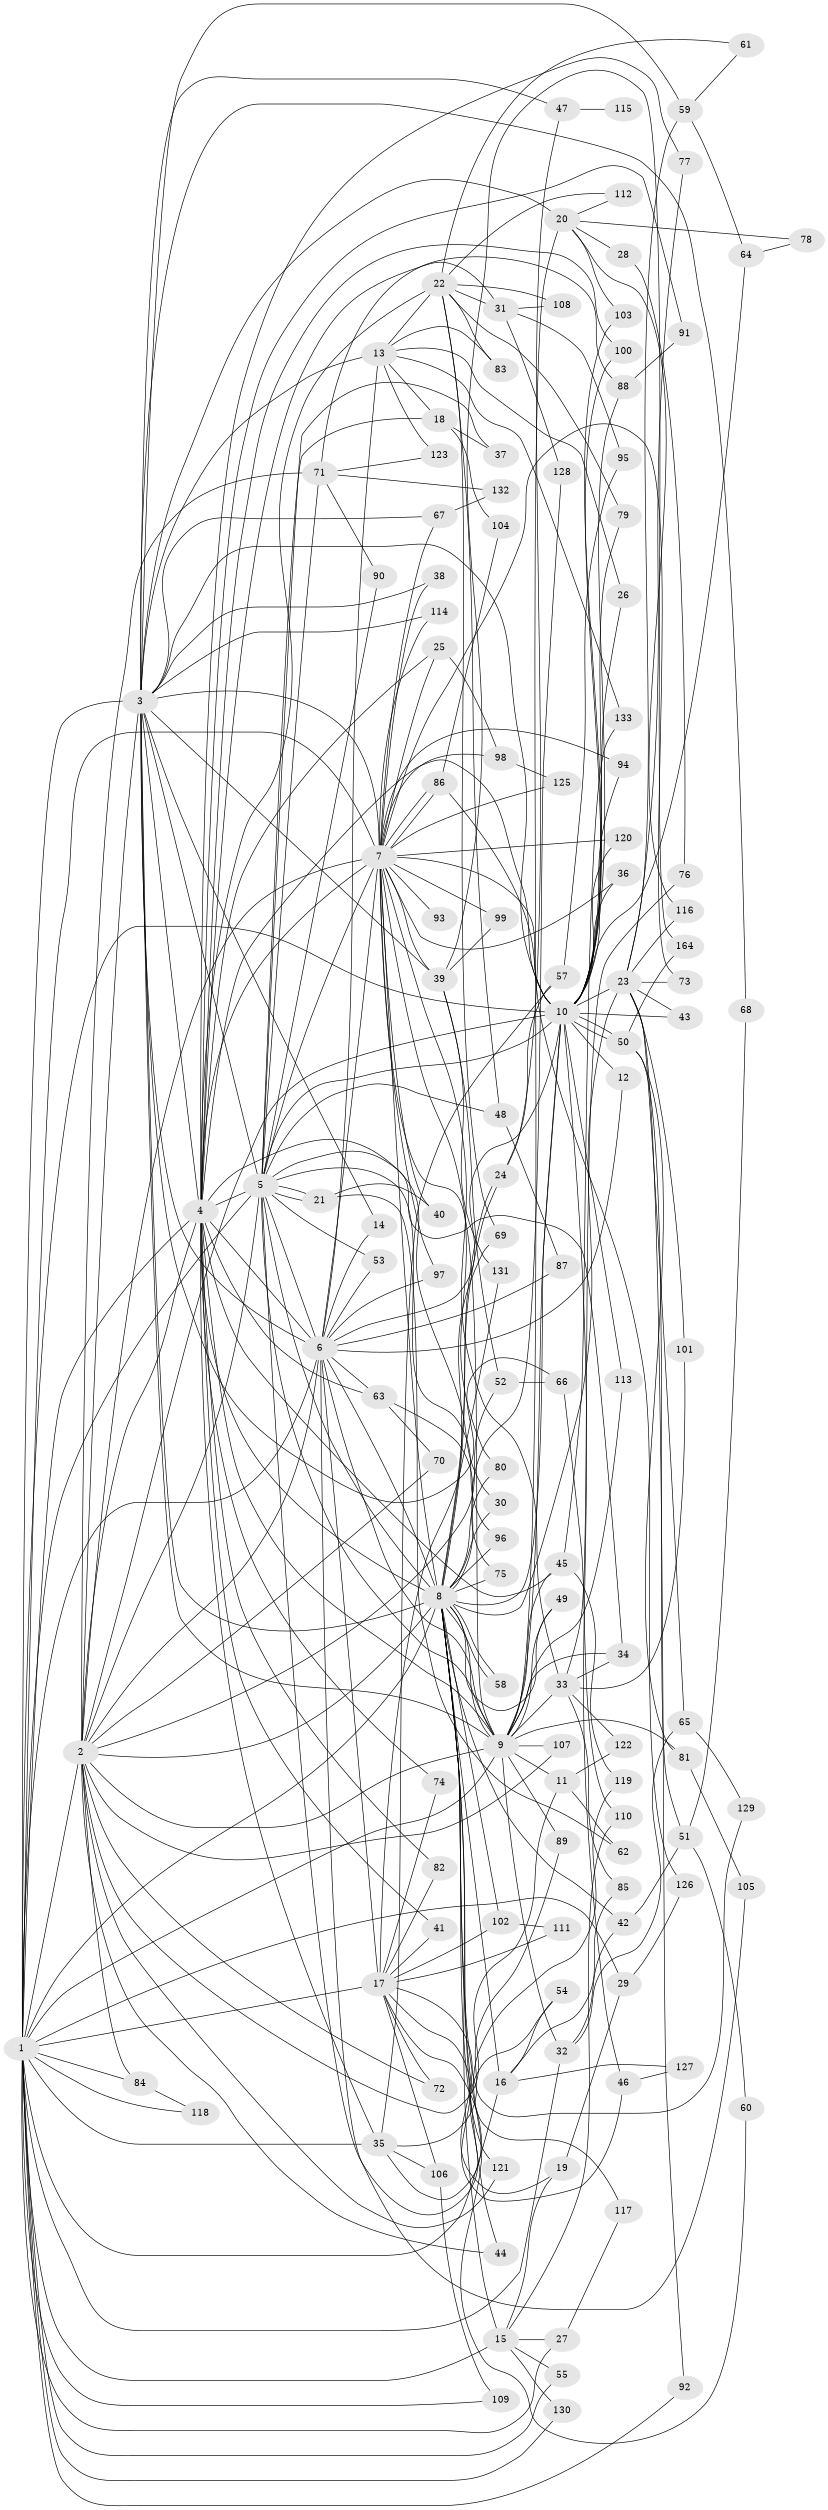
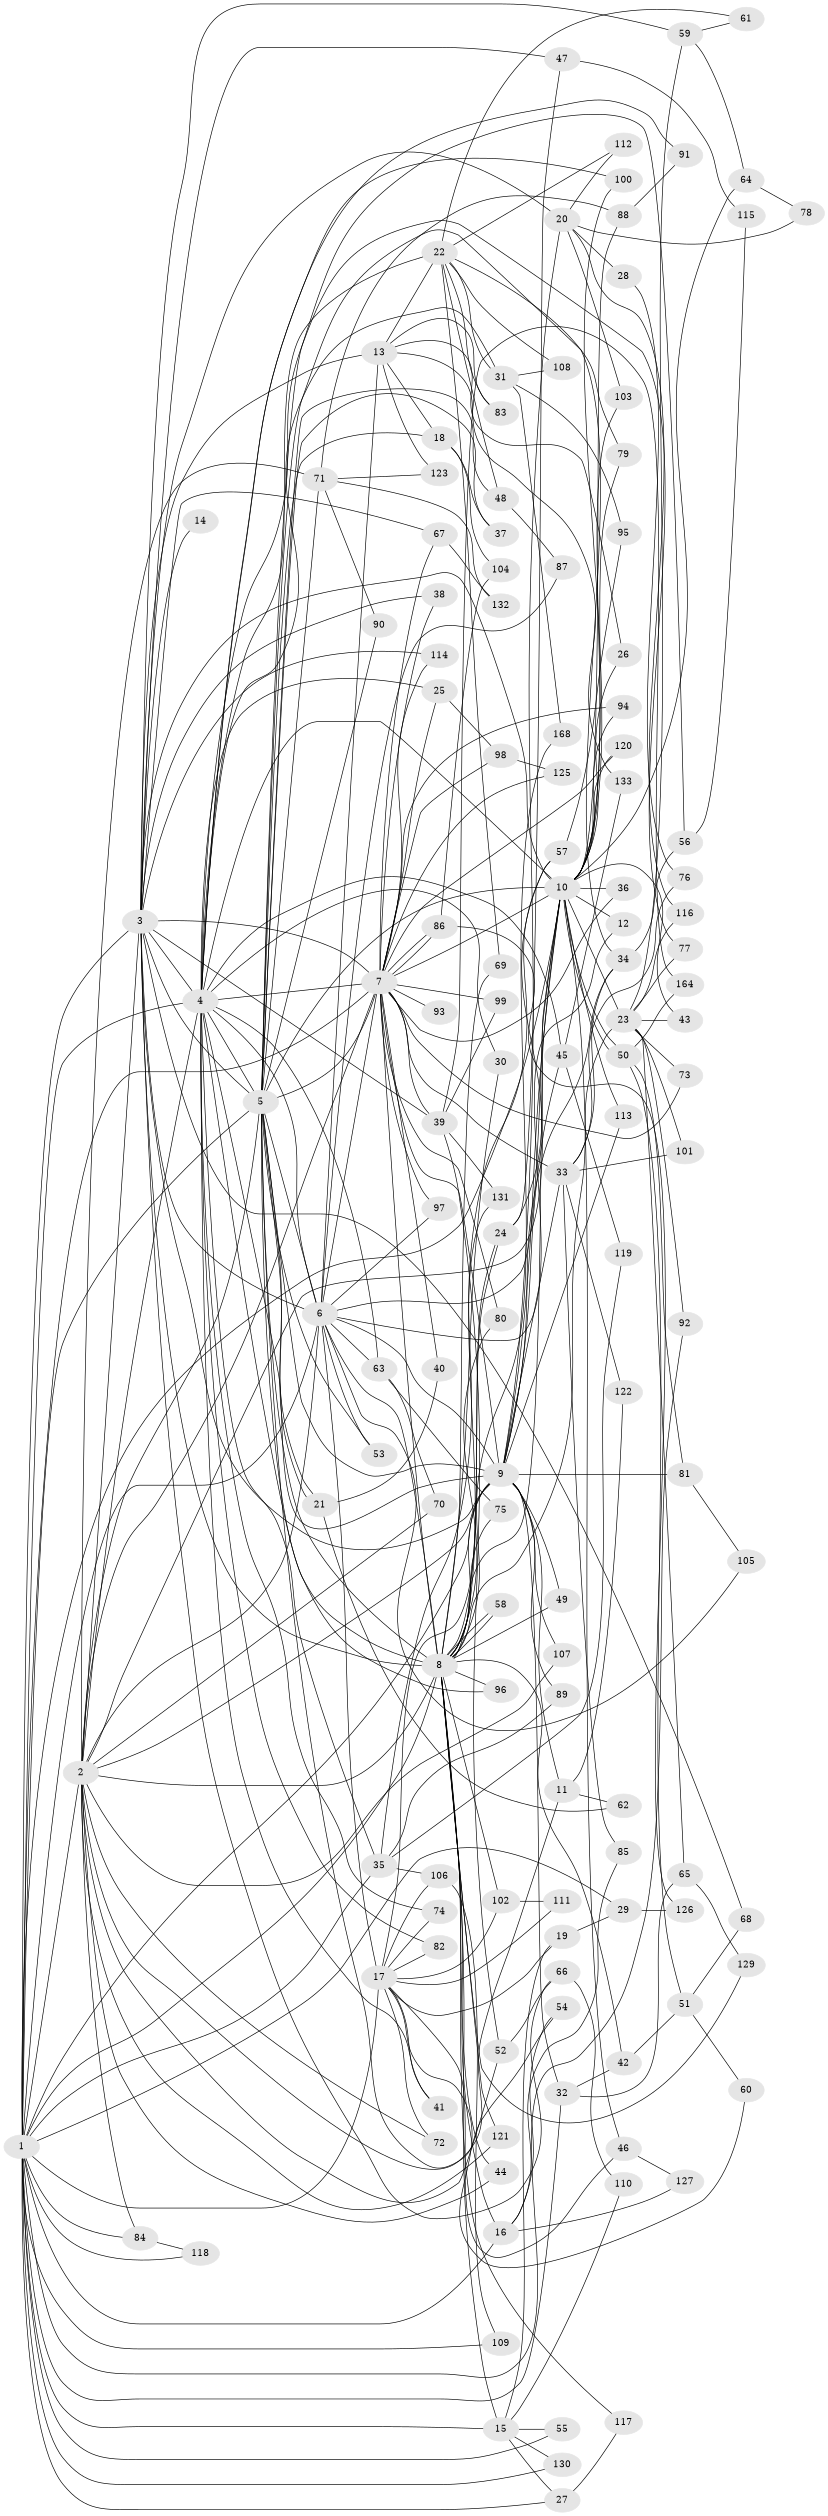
(562, 473) -> (562, 735)
none -> (685, 843)
(341, 1284) -> none
